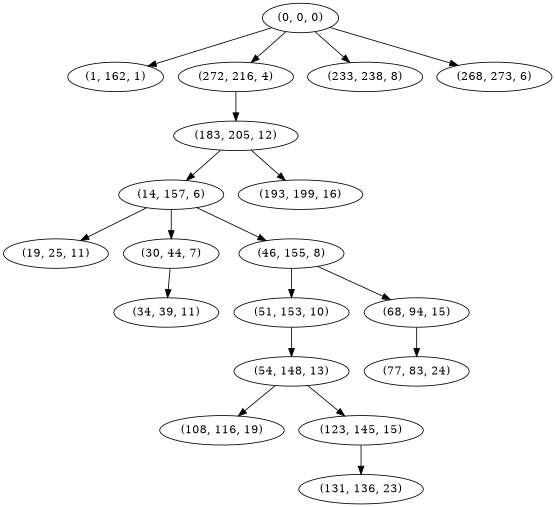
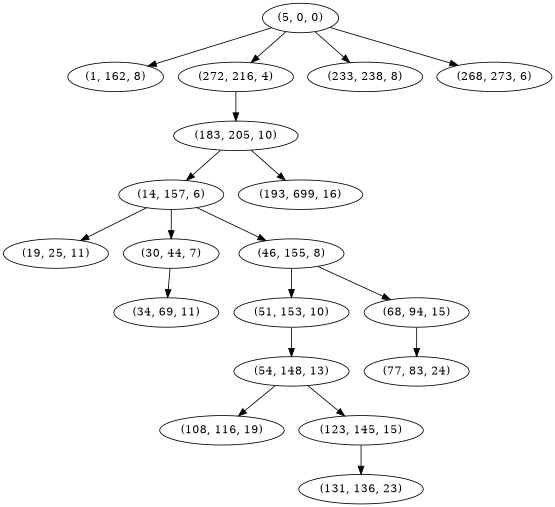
(301, 18) -> (301, 18)
(116, 77) -> (116, 77)
(236, 136) -> (236, 136)
(301, 195) -> (301, 195)
(166, 312) -> (166, 312)
